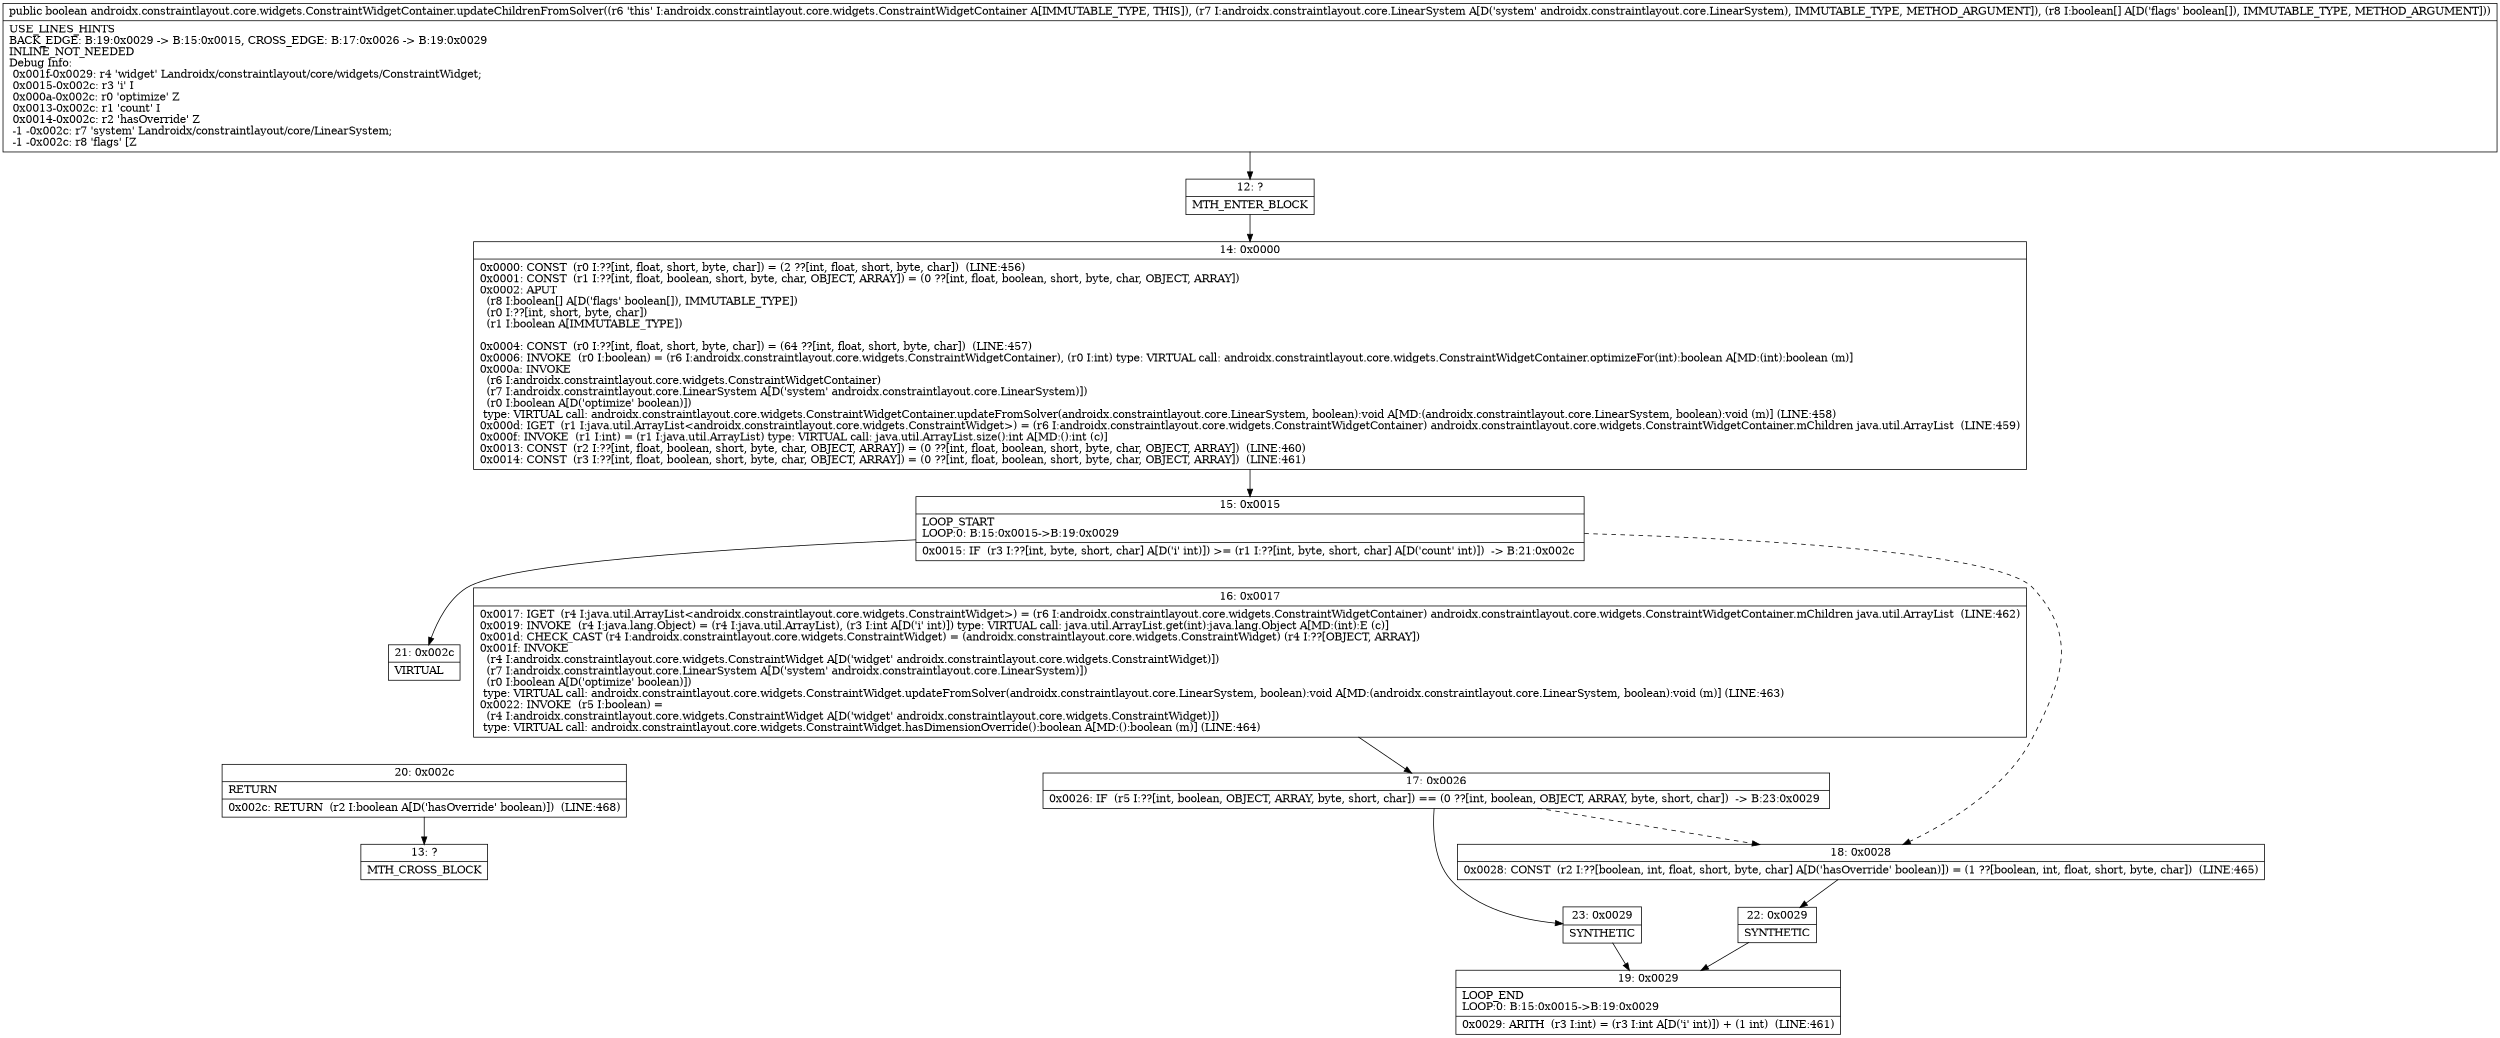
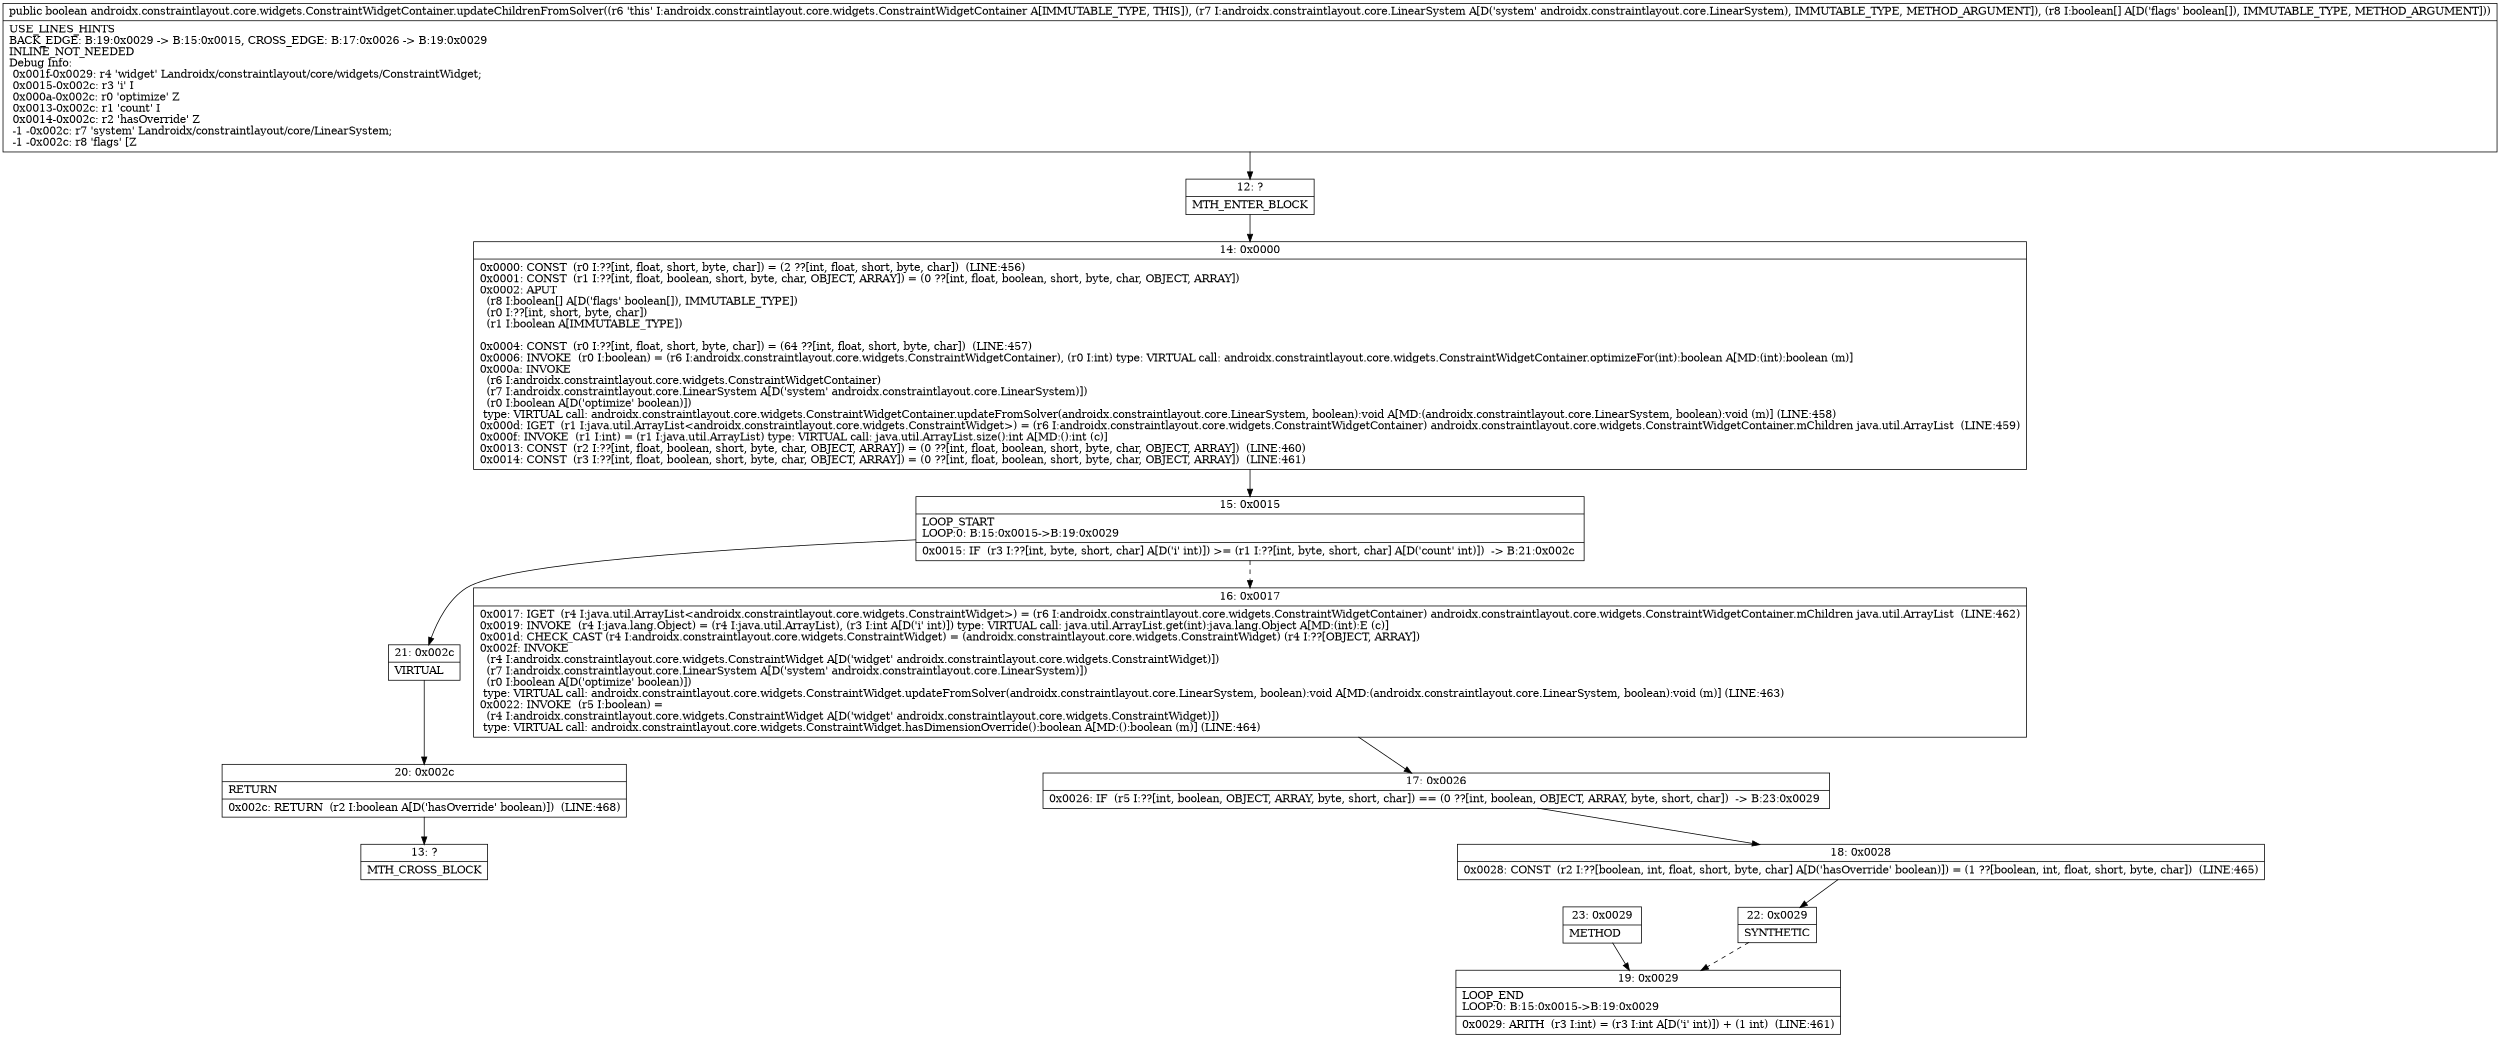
(1973, 565) -> (1250, 570)
(528, 649) -> (528, 649)
none -> (424, 718)
(1645, 826) -> (1645, 826)
(1466, 893) -> none
(1602, 934) -> (1595, 934)
(1728, 955) -> (1728, 955)
